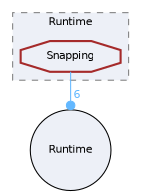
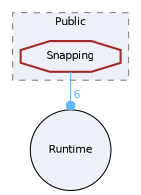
(71, 23) -> (71, 23)
